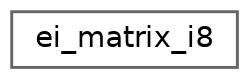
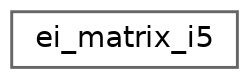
(125, 40) -> (125, 40)
